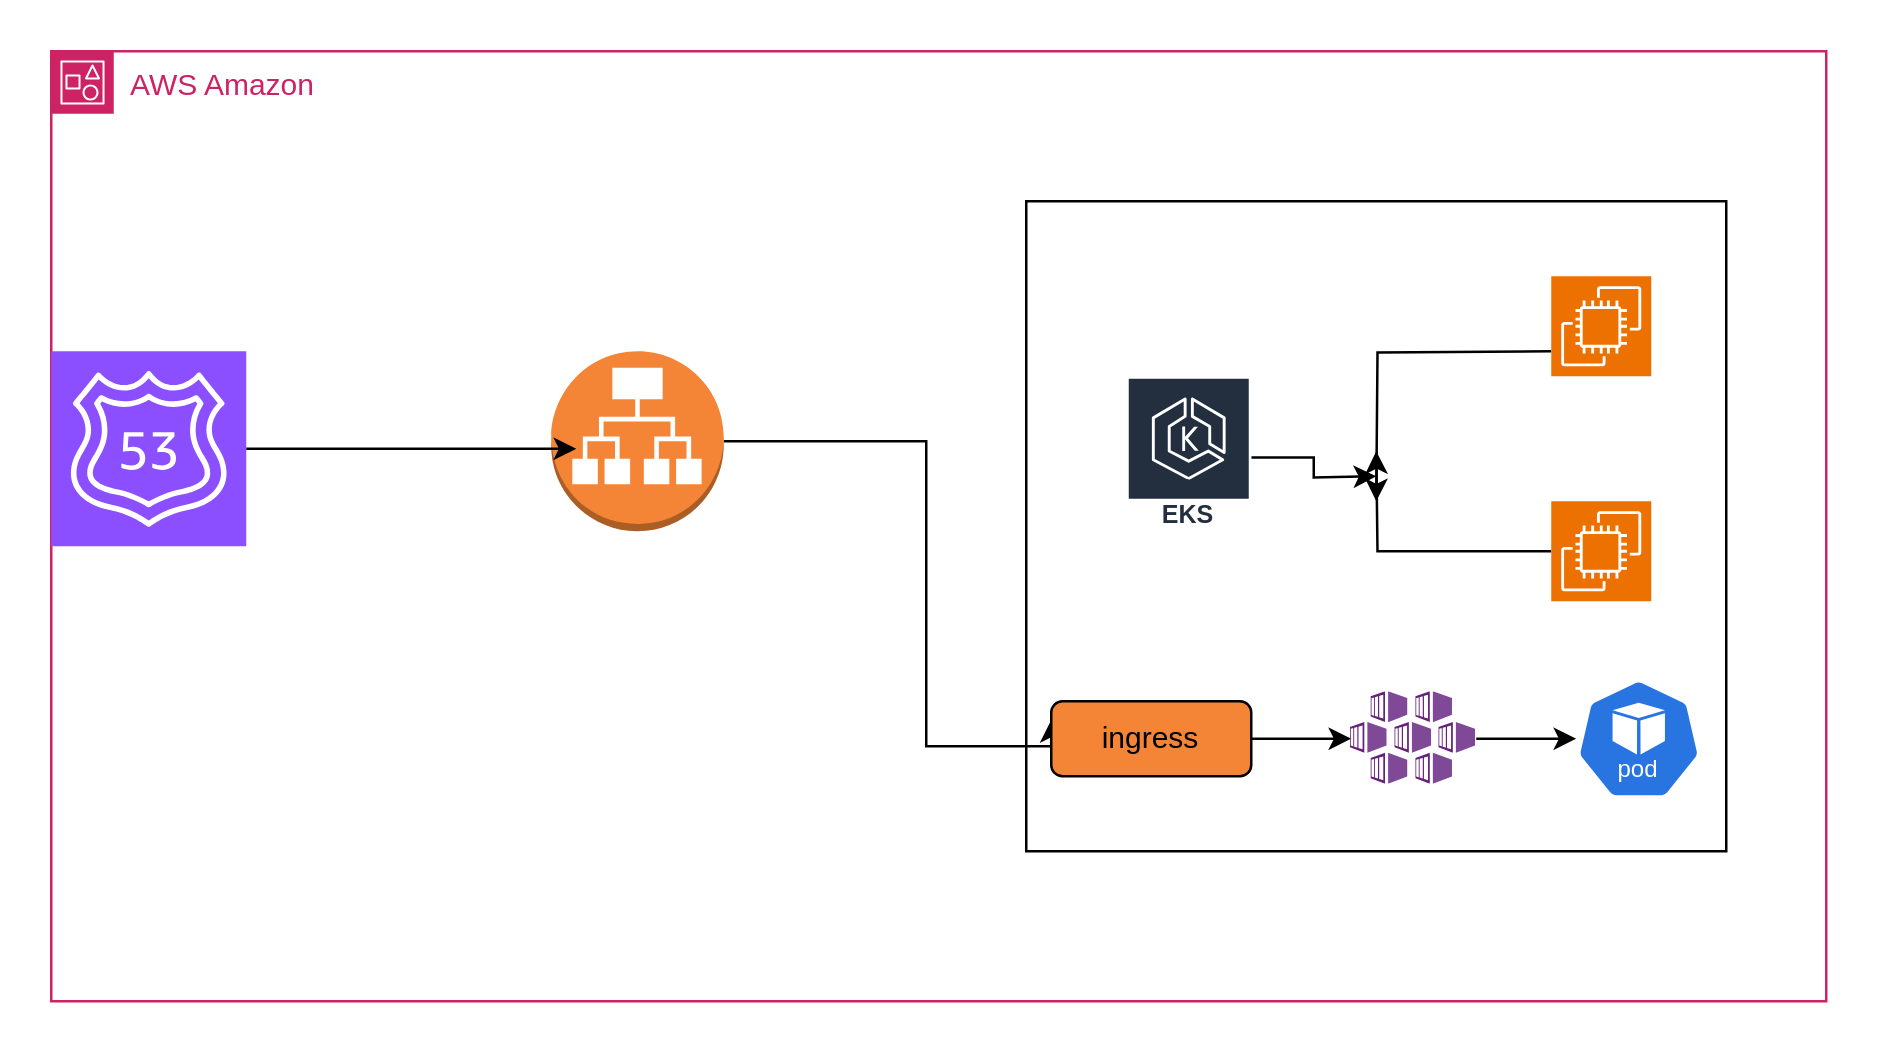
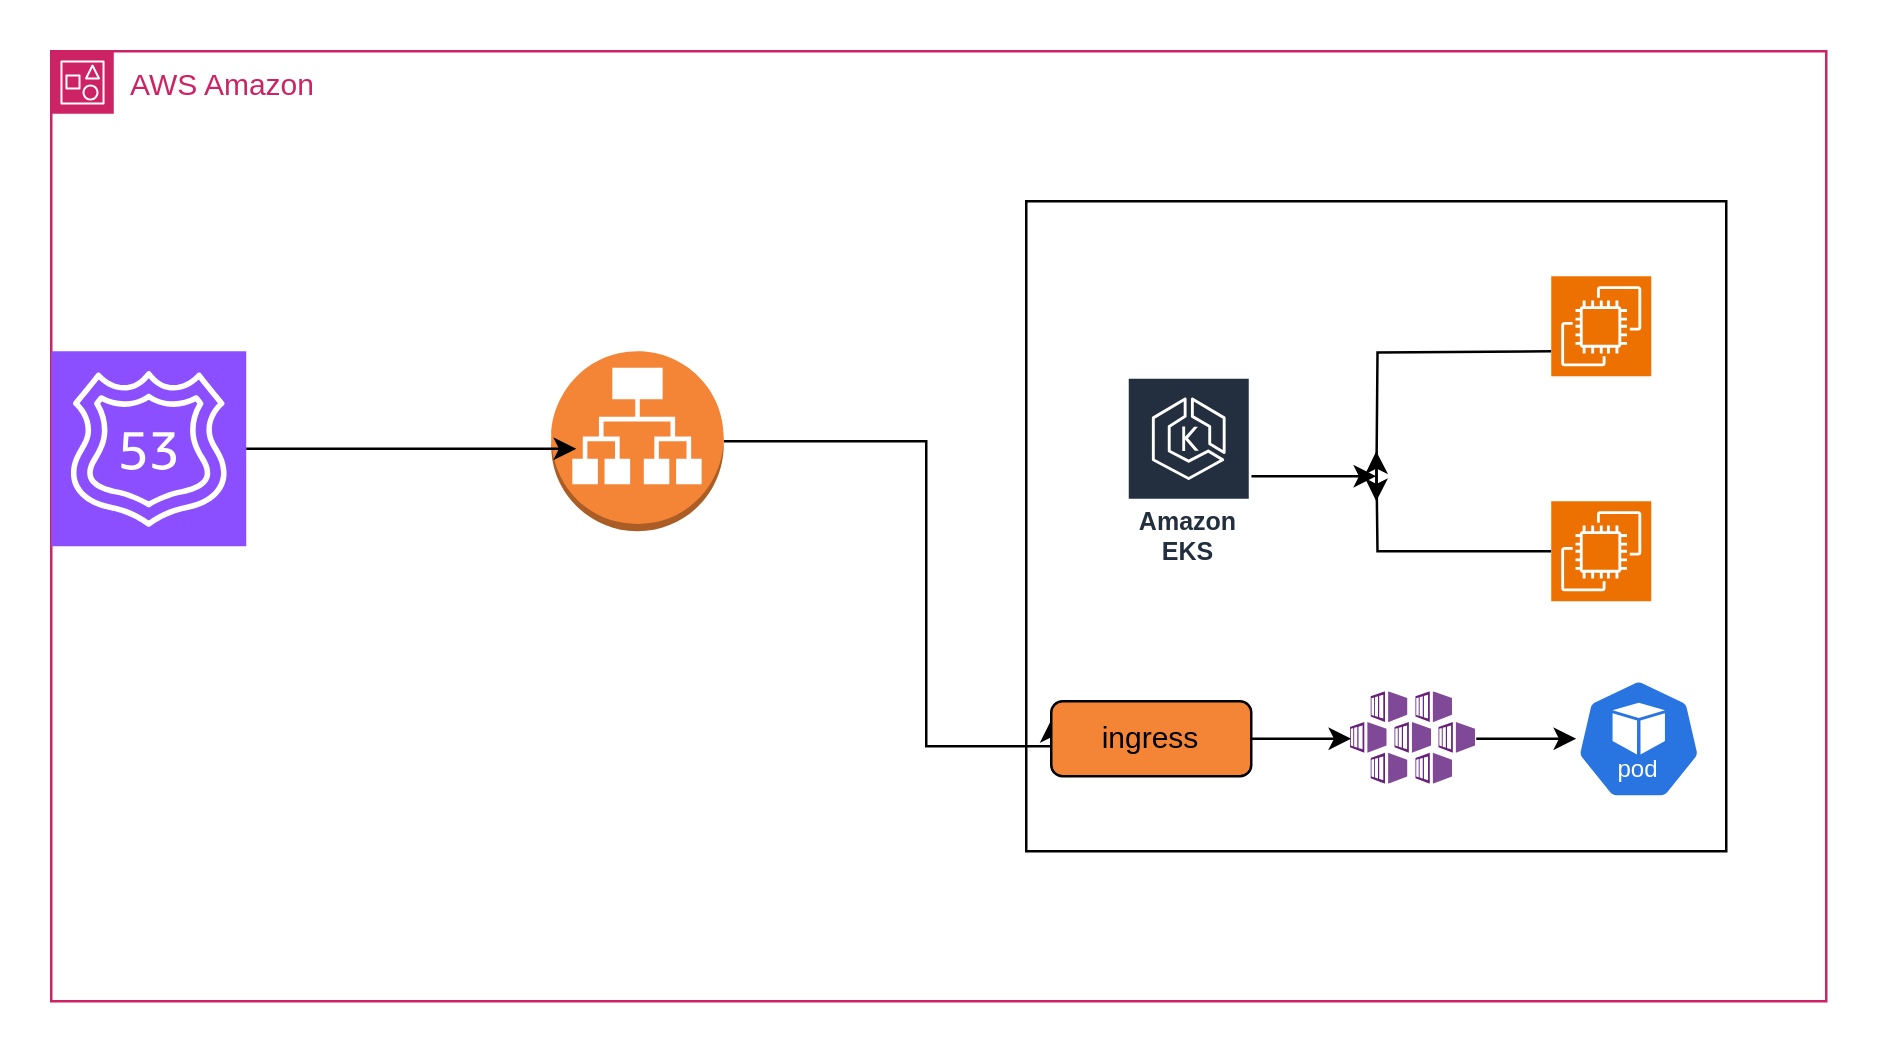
(1189, 458) -> (1189, 476)
